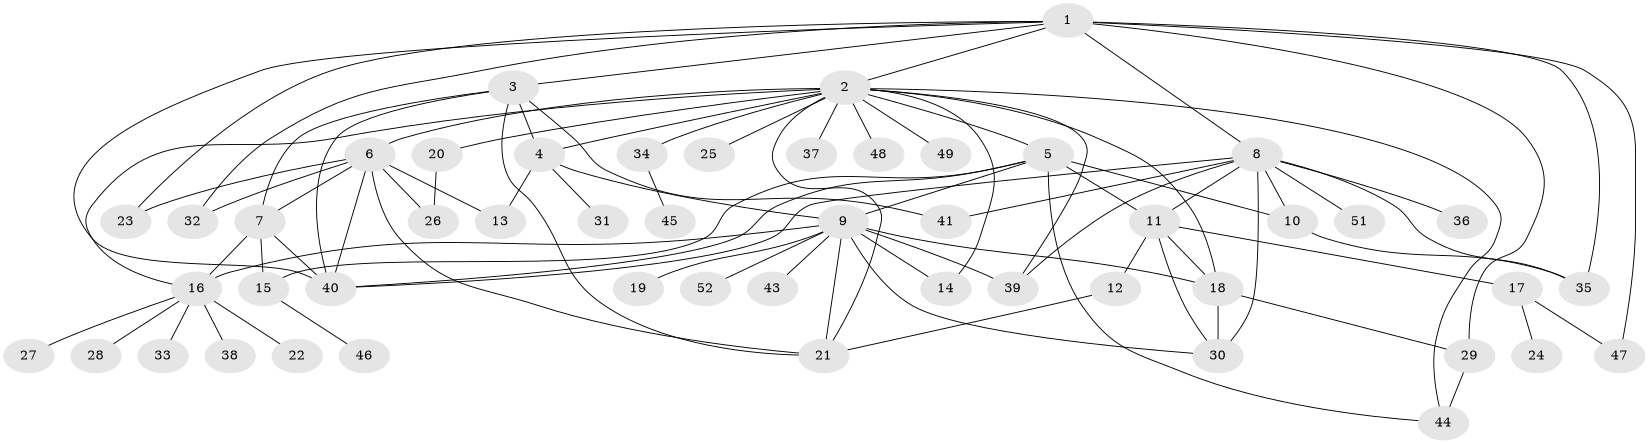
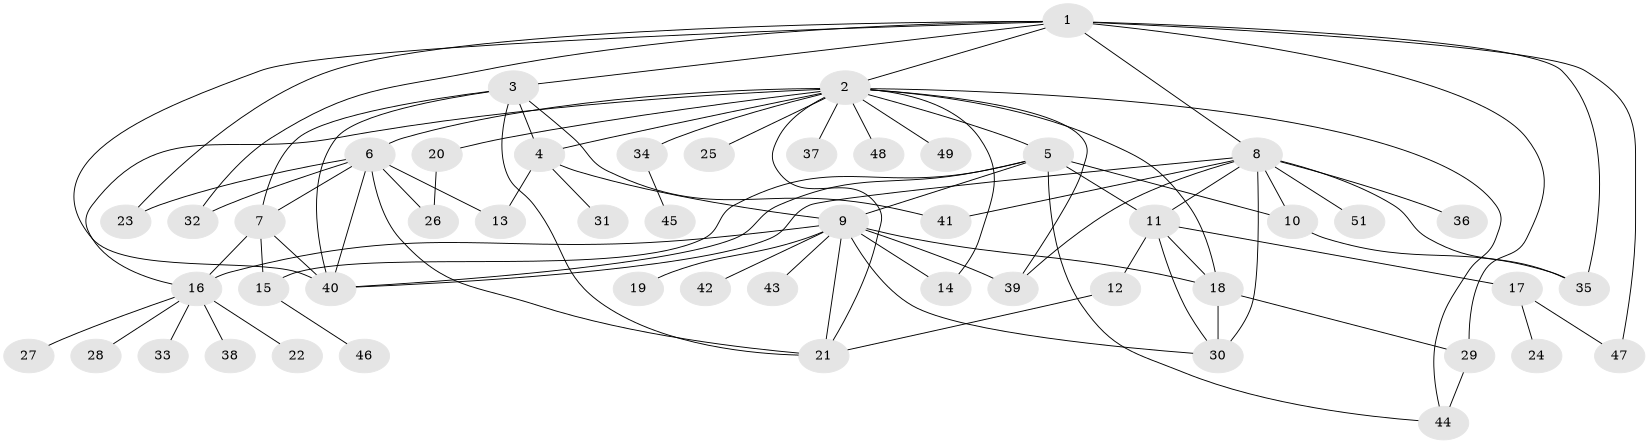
(705, 289) -> (705, 289)
